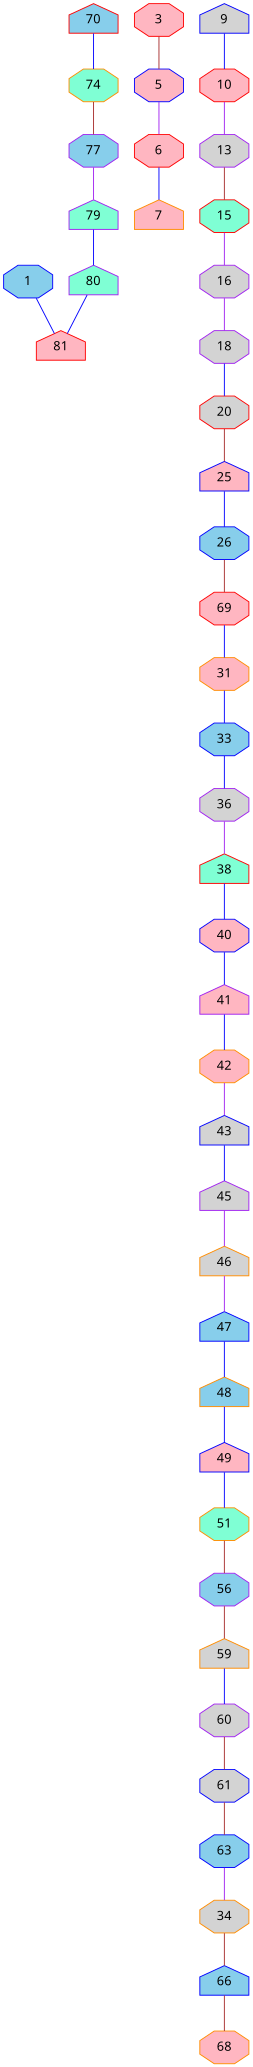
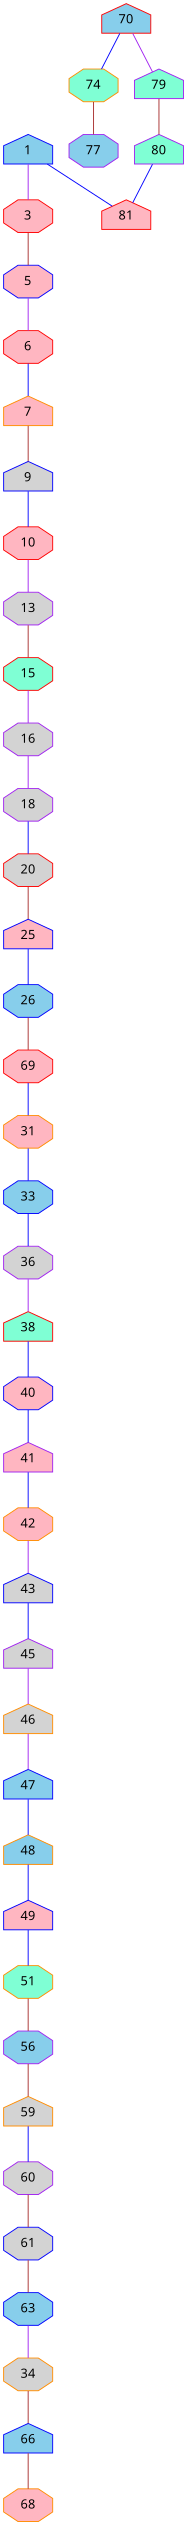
none -> (28, 182)
(94, 184) -> (143, 53)
(94, 247) -> (159, 117)
(28, 282) -> (28, 151)
none -> (28, 444)
